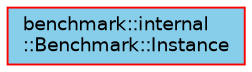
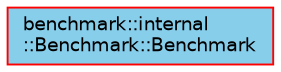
(126, 36) -> (140, 36)
